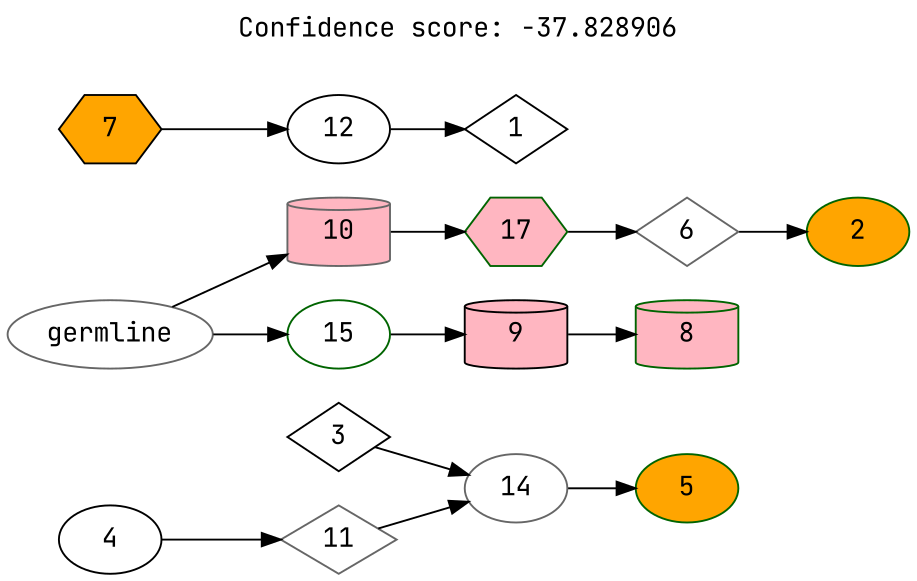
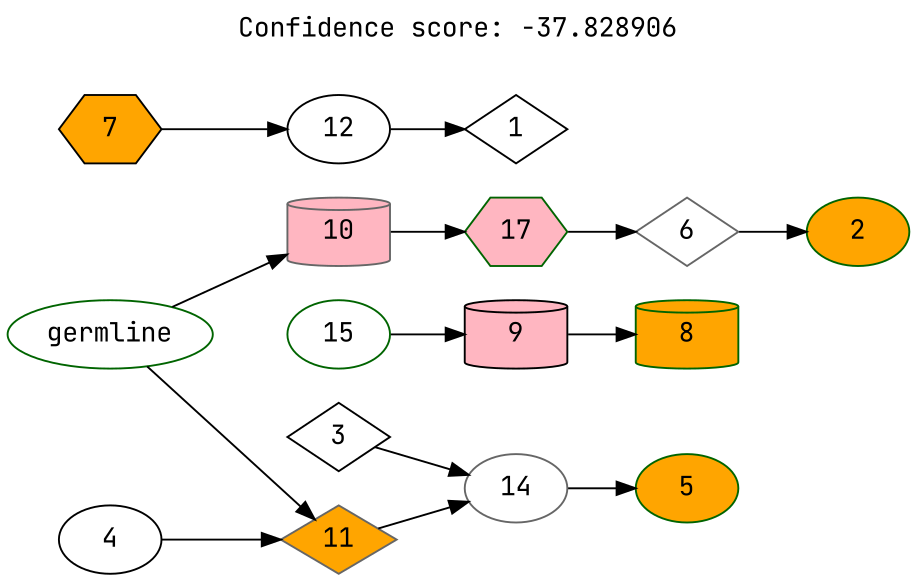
(110, 334) -> (110, 334)
(241, 334) -> (224, 437)
(687, 334) -> (687, 334)
(339, 540) -> (339, 540)
